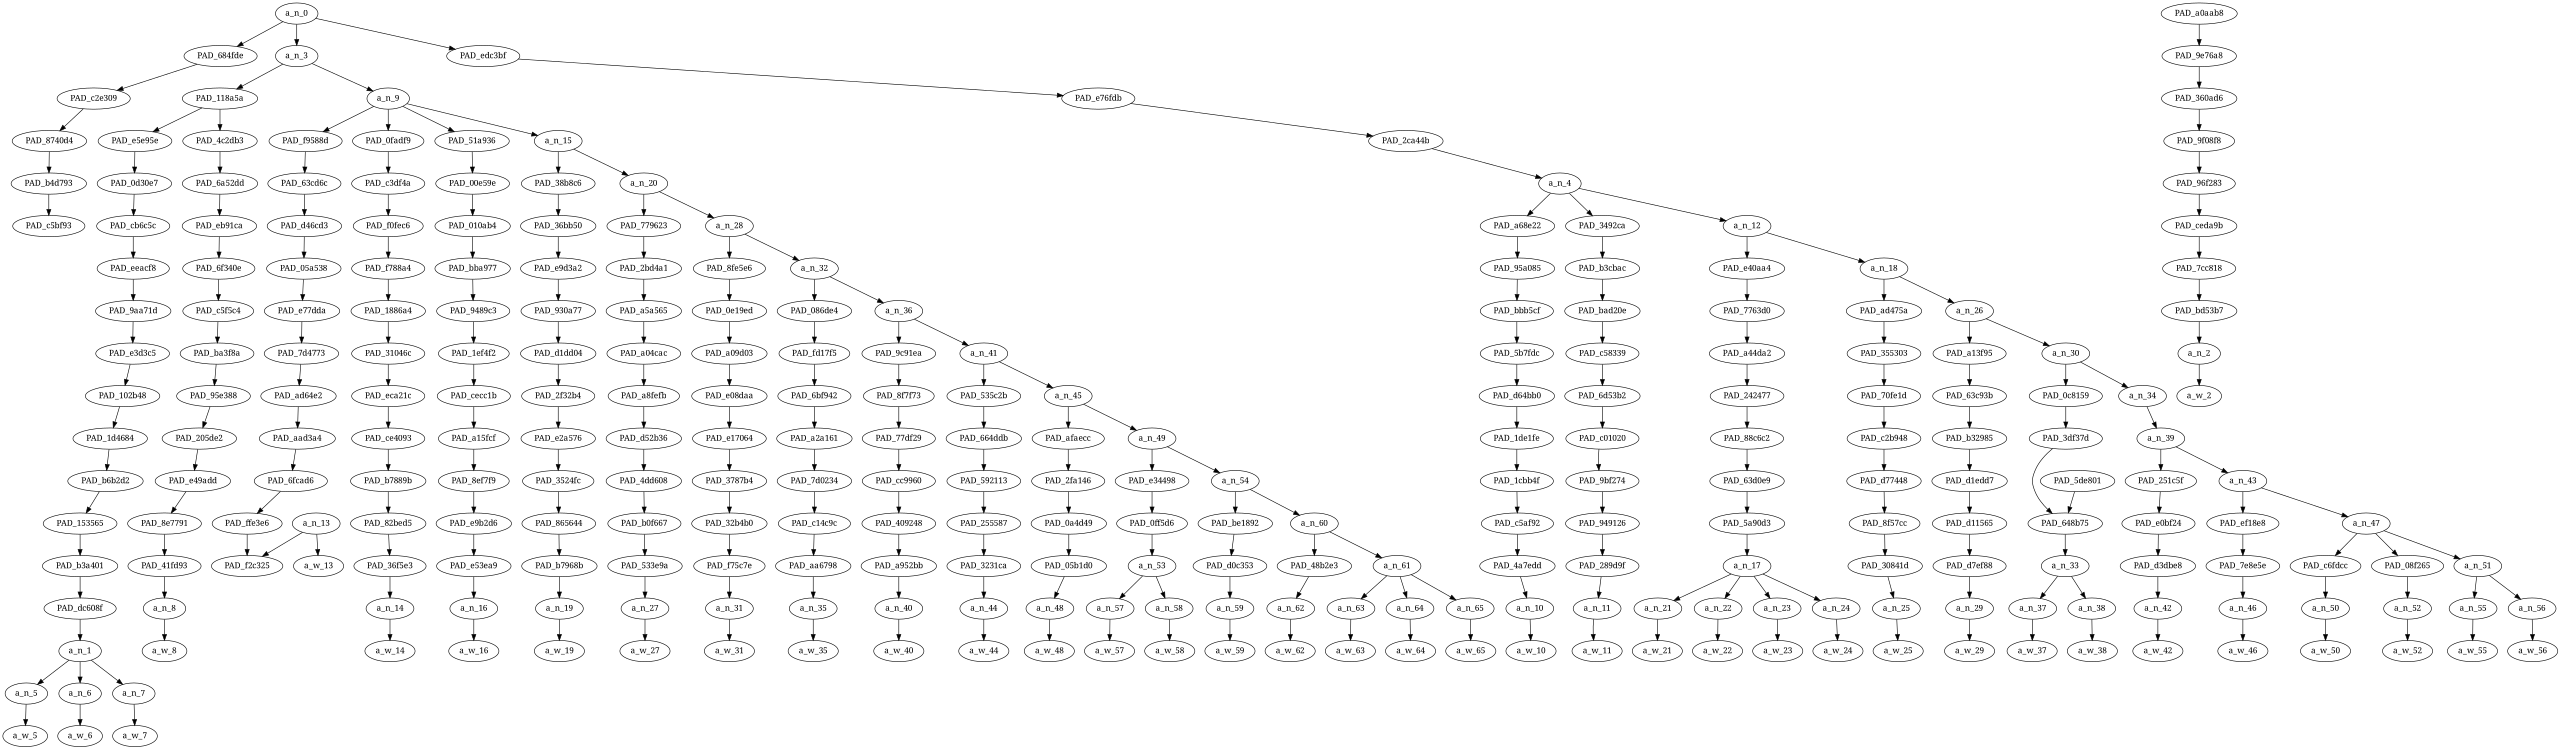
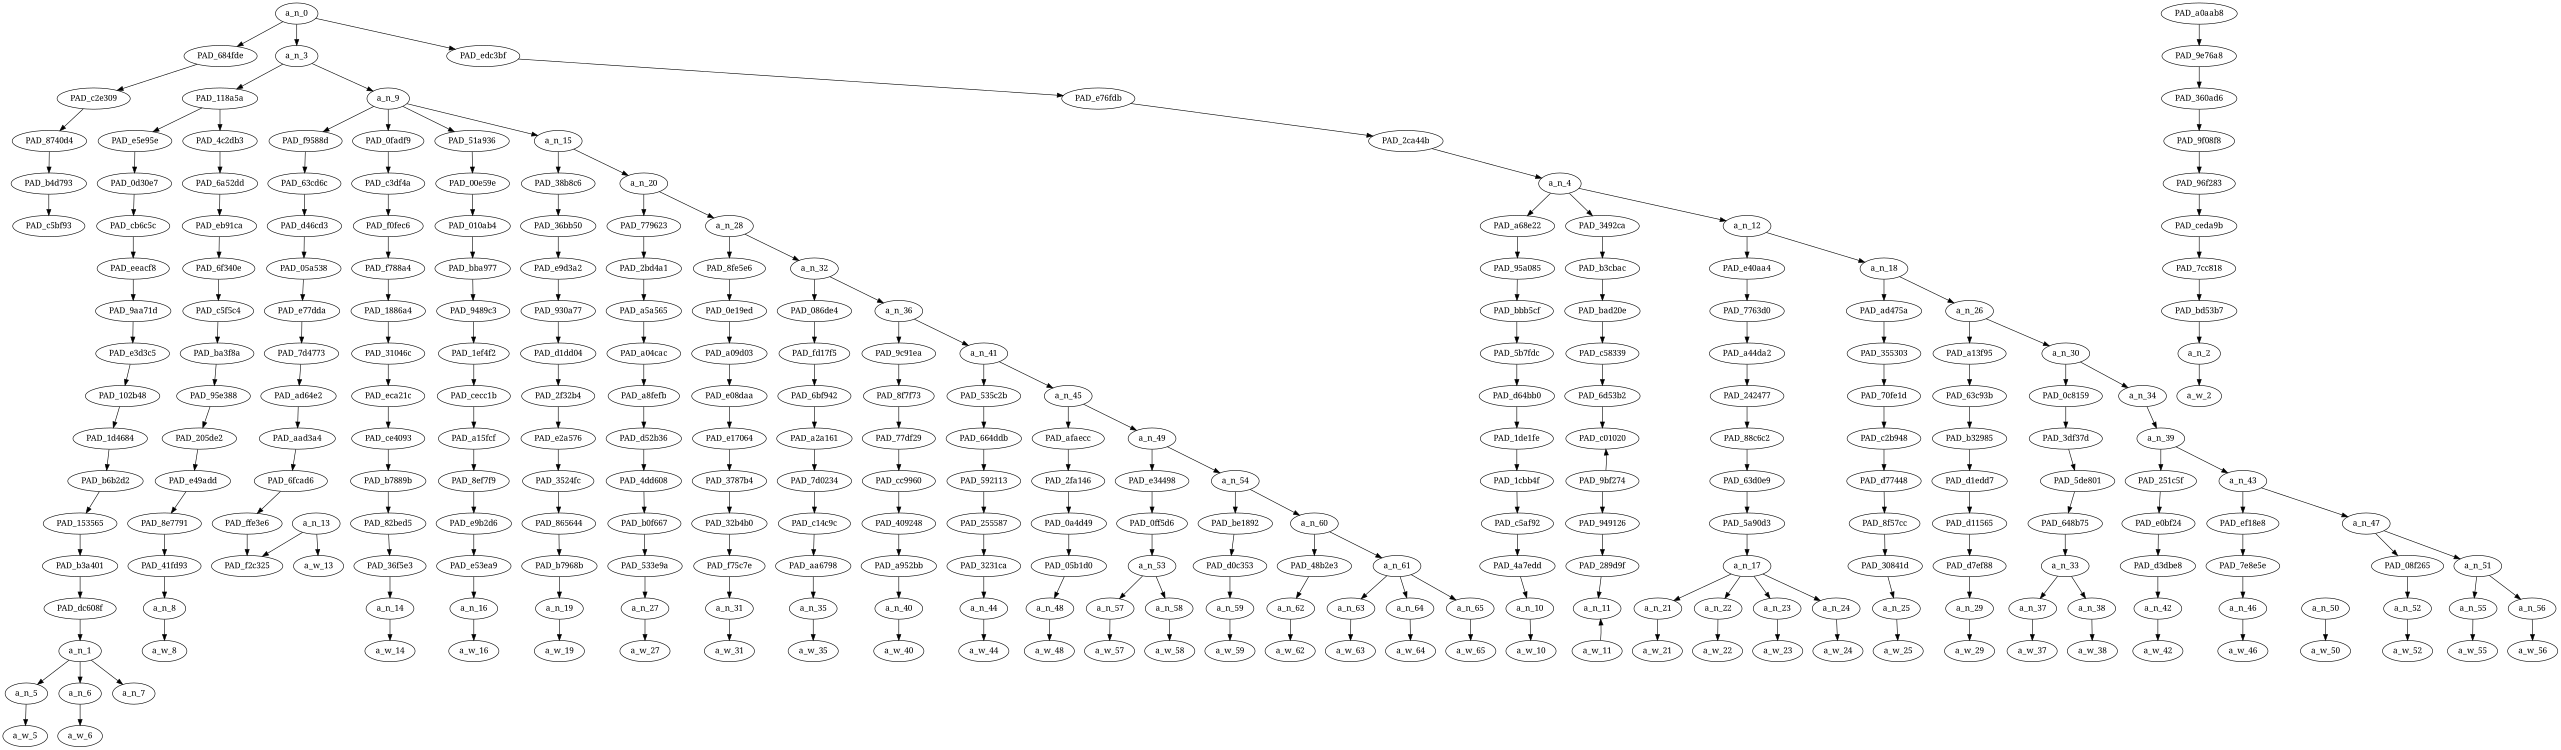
(1598, 457) -> (1606, 463)
(2033, 478) -> (2071, 457)
(2326, 566) -> none
(1593, 627) -> (1601, 633)
(135, 736) -> none
